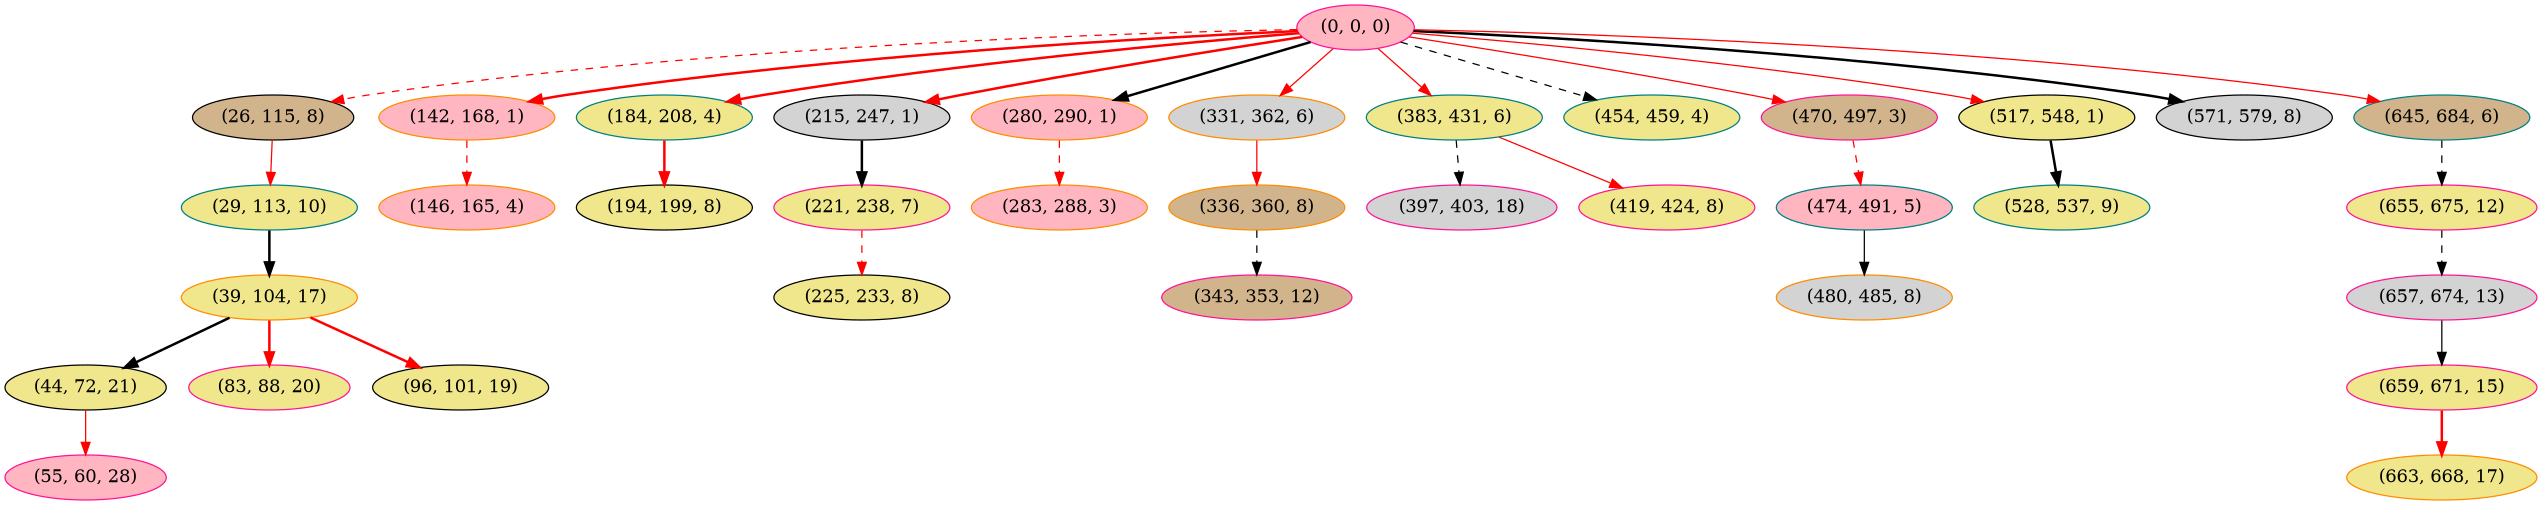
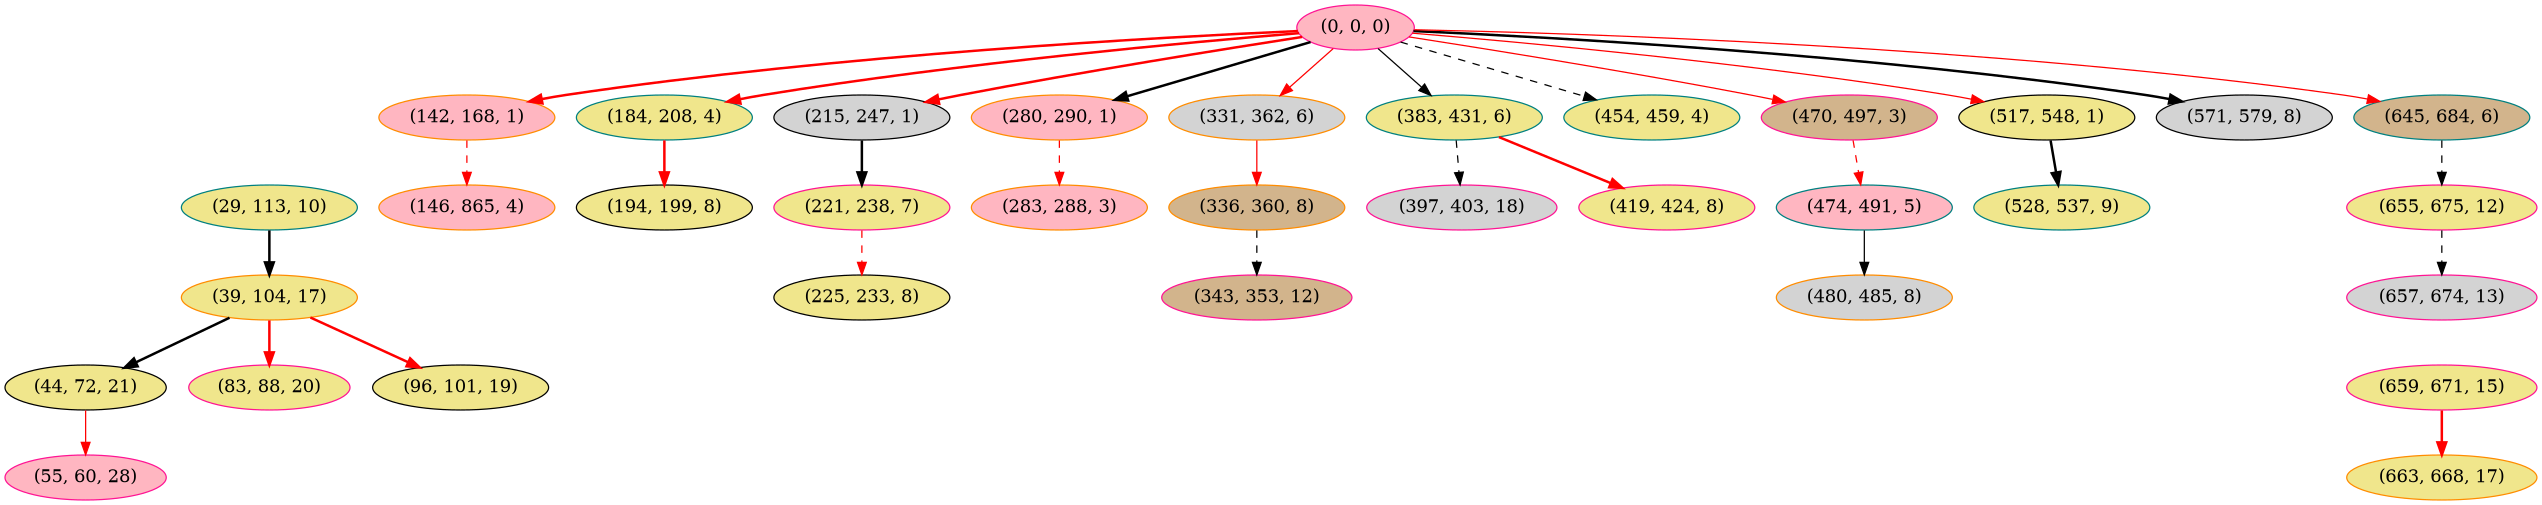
(1400, 68) -> (1400, 68)
(273, 118) -> none
(1555, 160) -> (1555, 160)
(467, 208) -> (467, 208)
(2442, 336) -> none
